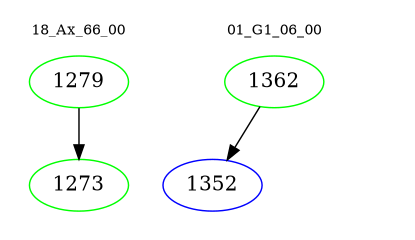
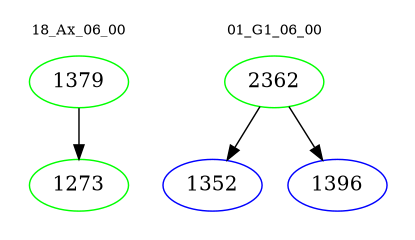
(79, 31) -> (79, 31)
(79, 82) -> (79, 82)
(274, 82) -> (274, 82)
none -> (337, 185)
